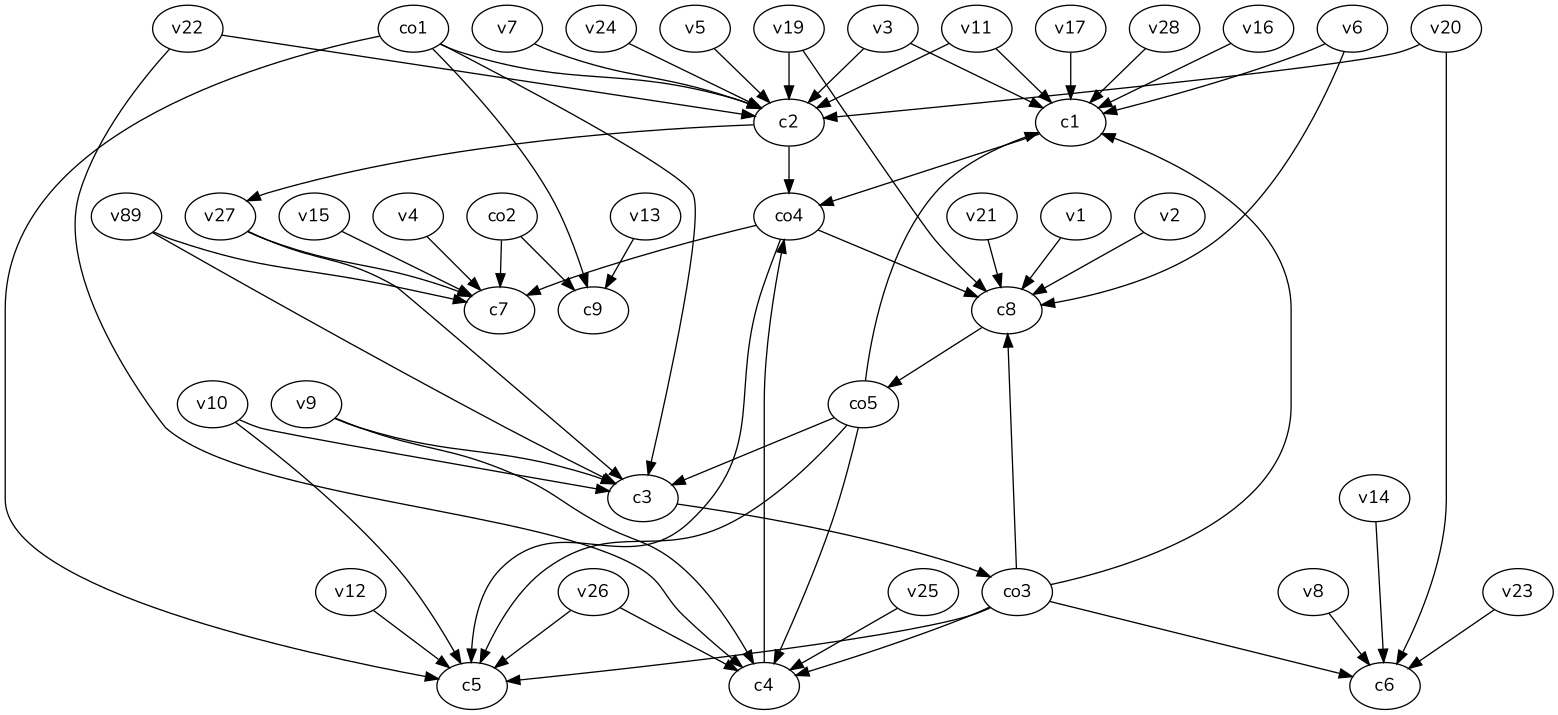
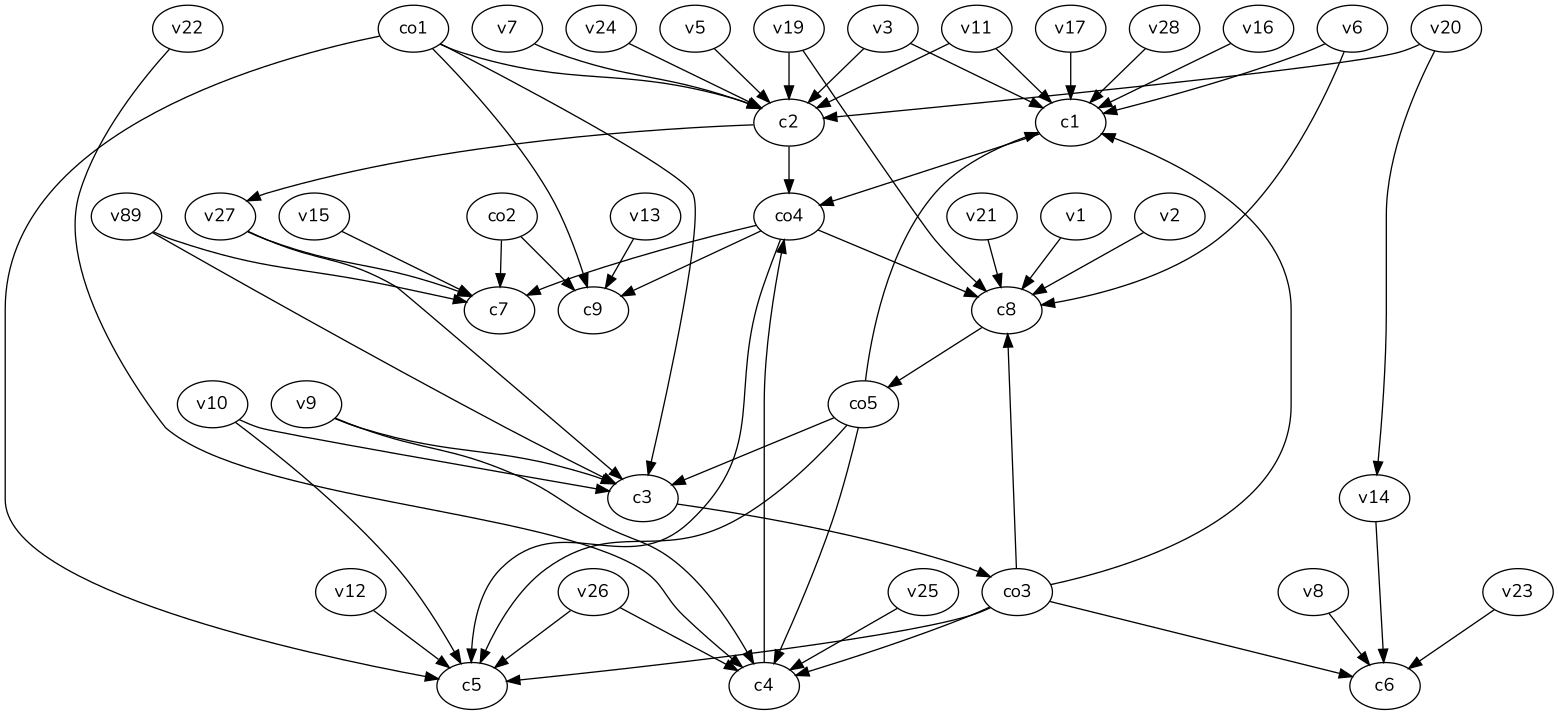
(482, 75) -> none
(408, 216) -> none
none -> (700, 259)
(1446, 356) -> (1386, 252)
